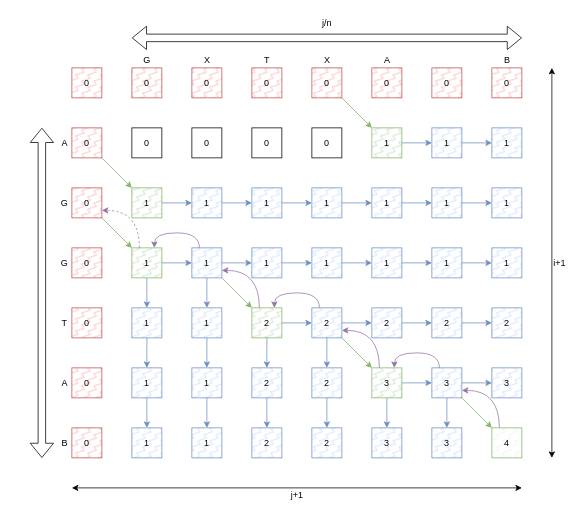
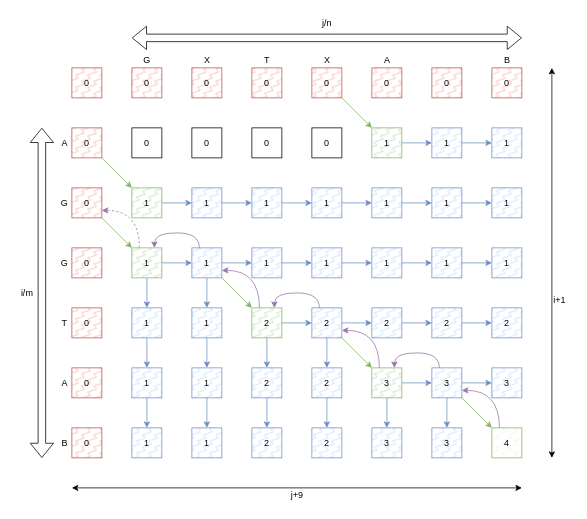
(559, 263) -> (559, 300)
none -> (27, 293)
(297, 495) -> (297, 495)
